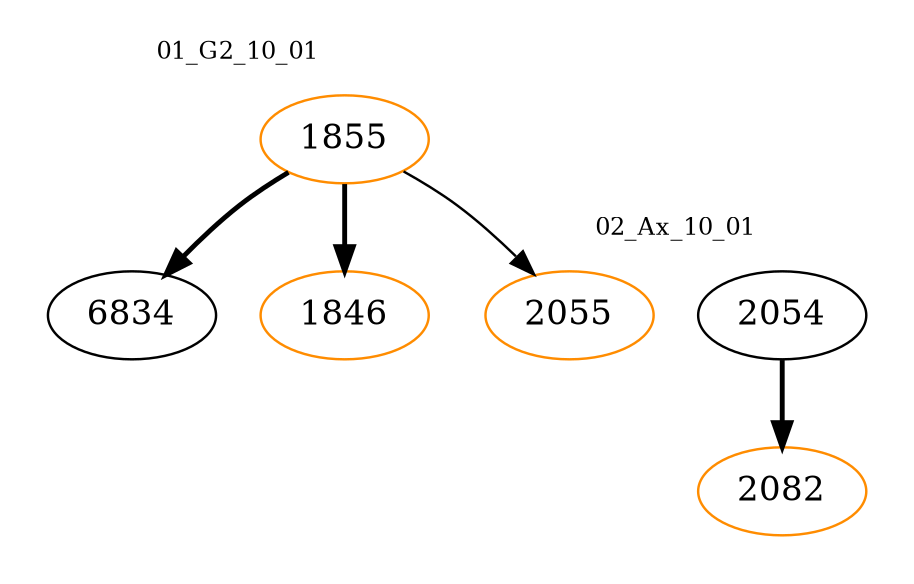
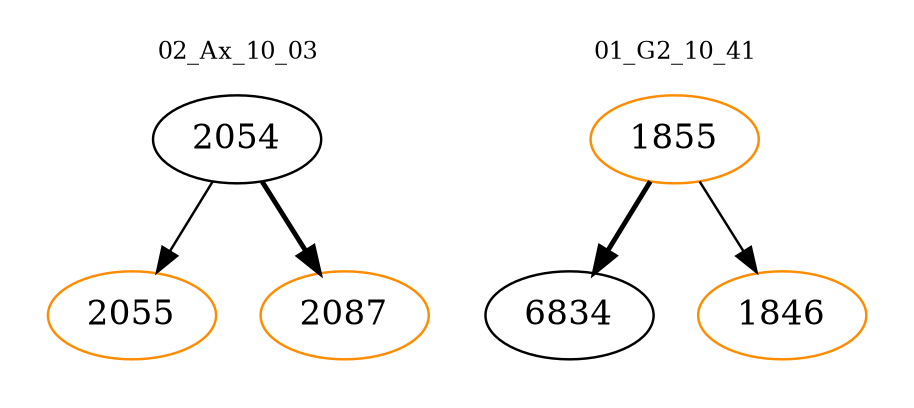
(238, 53) -> (676, 53)
(345, 215) -> (721, 216)
(482, 225) -> (191, 216)
(676, 229) -> (238, 53)
(782, 491) -> (345, 315)
